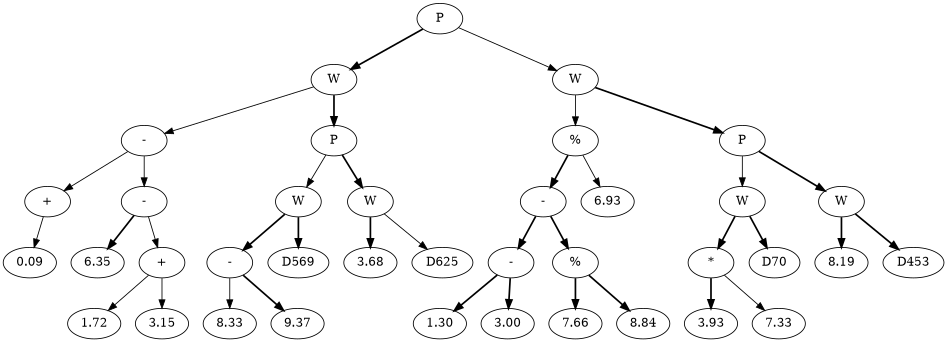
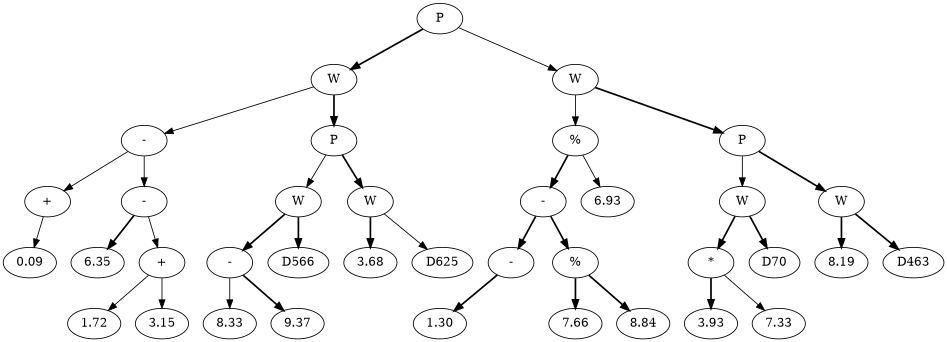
(298, 263) -> (298, 263)
(913, 263) -> (913, 263)
(508, 324) -> none
